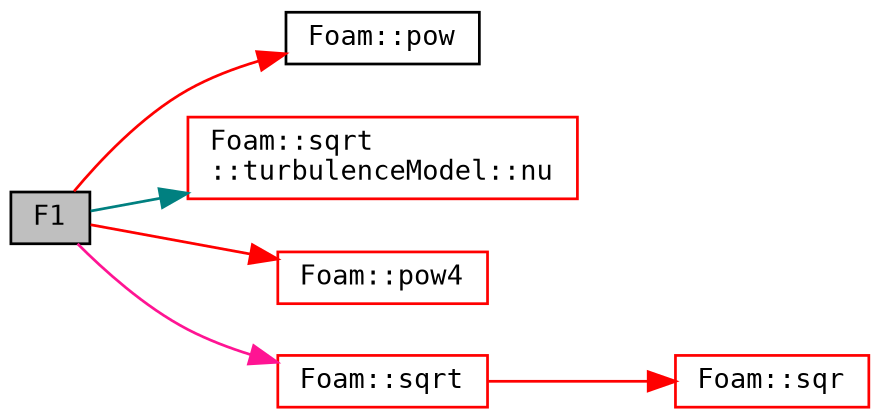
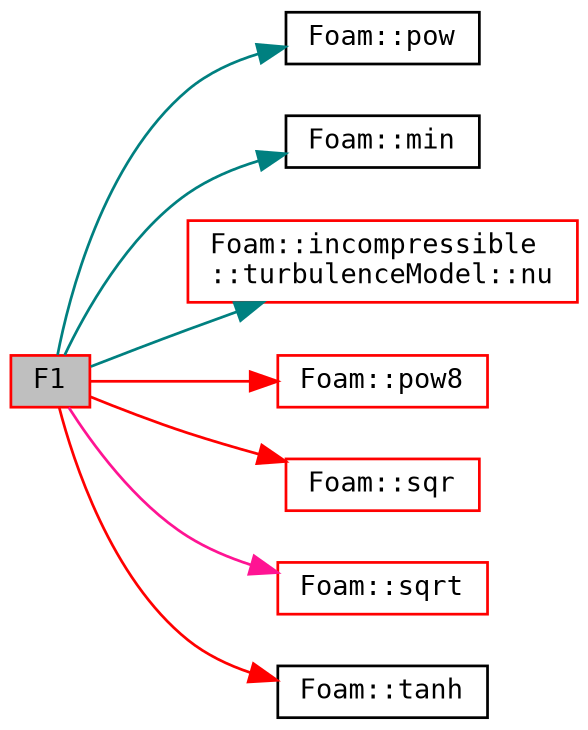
(156, 111) -> (120, 176)
none -> (383, 142)
(383, 158) -> (383, 261)
(50, 218) -> (50, 381)
(383, 278) -> (383, 381)
(568, 381) -> (174, 428)
none -> (383, 692)
